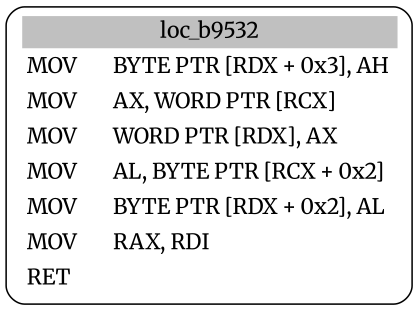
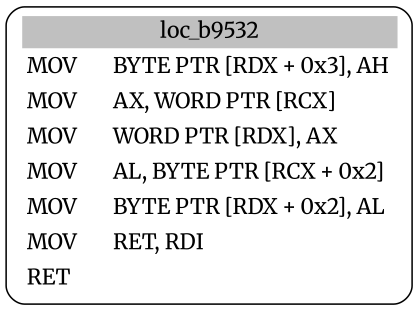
(119, 243) -> (116, 243)
